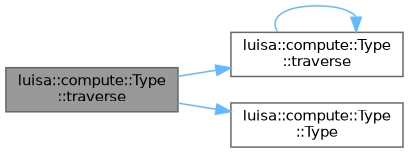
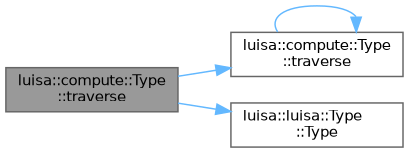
(317, 125) -> (317, 125)
